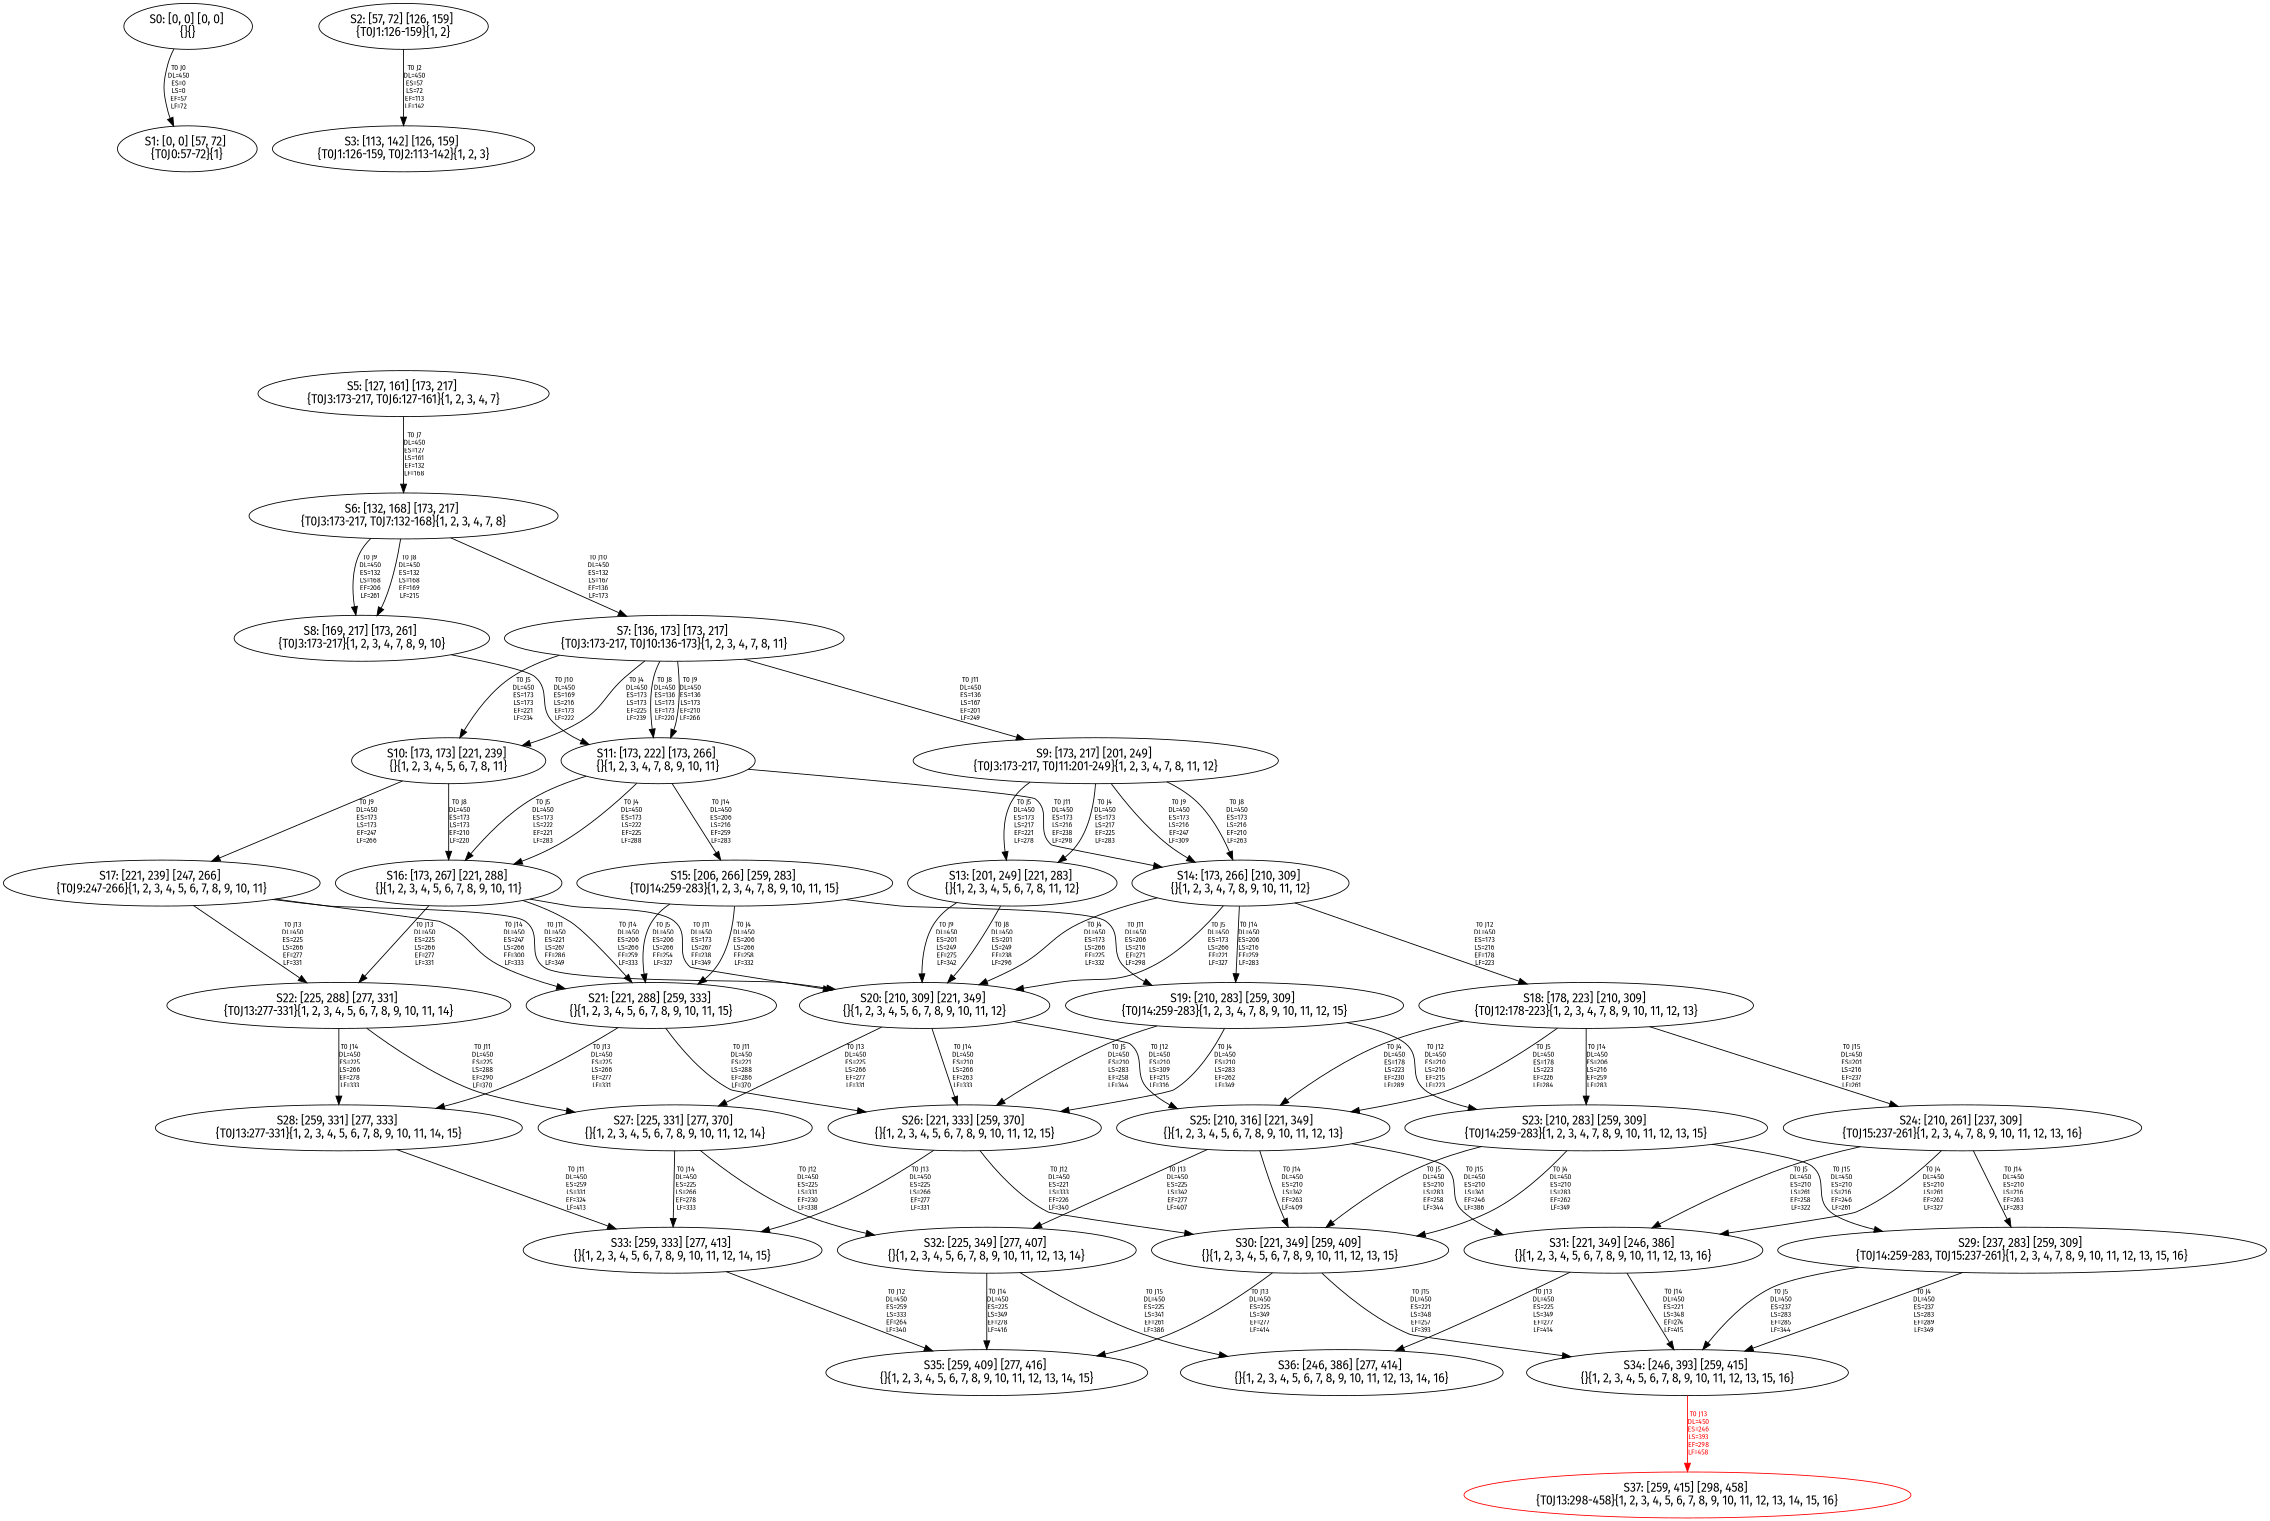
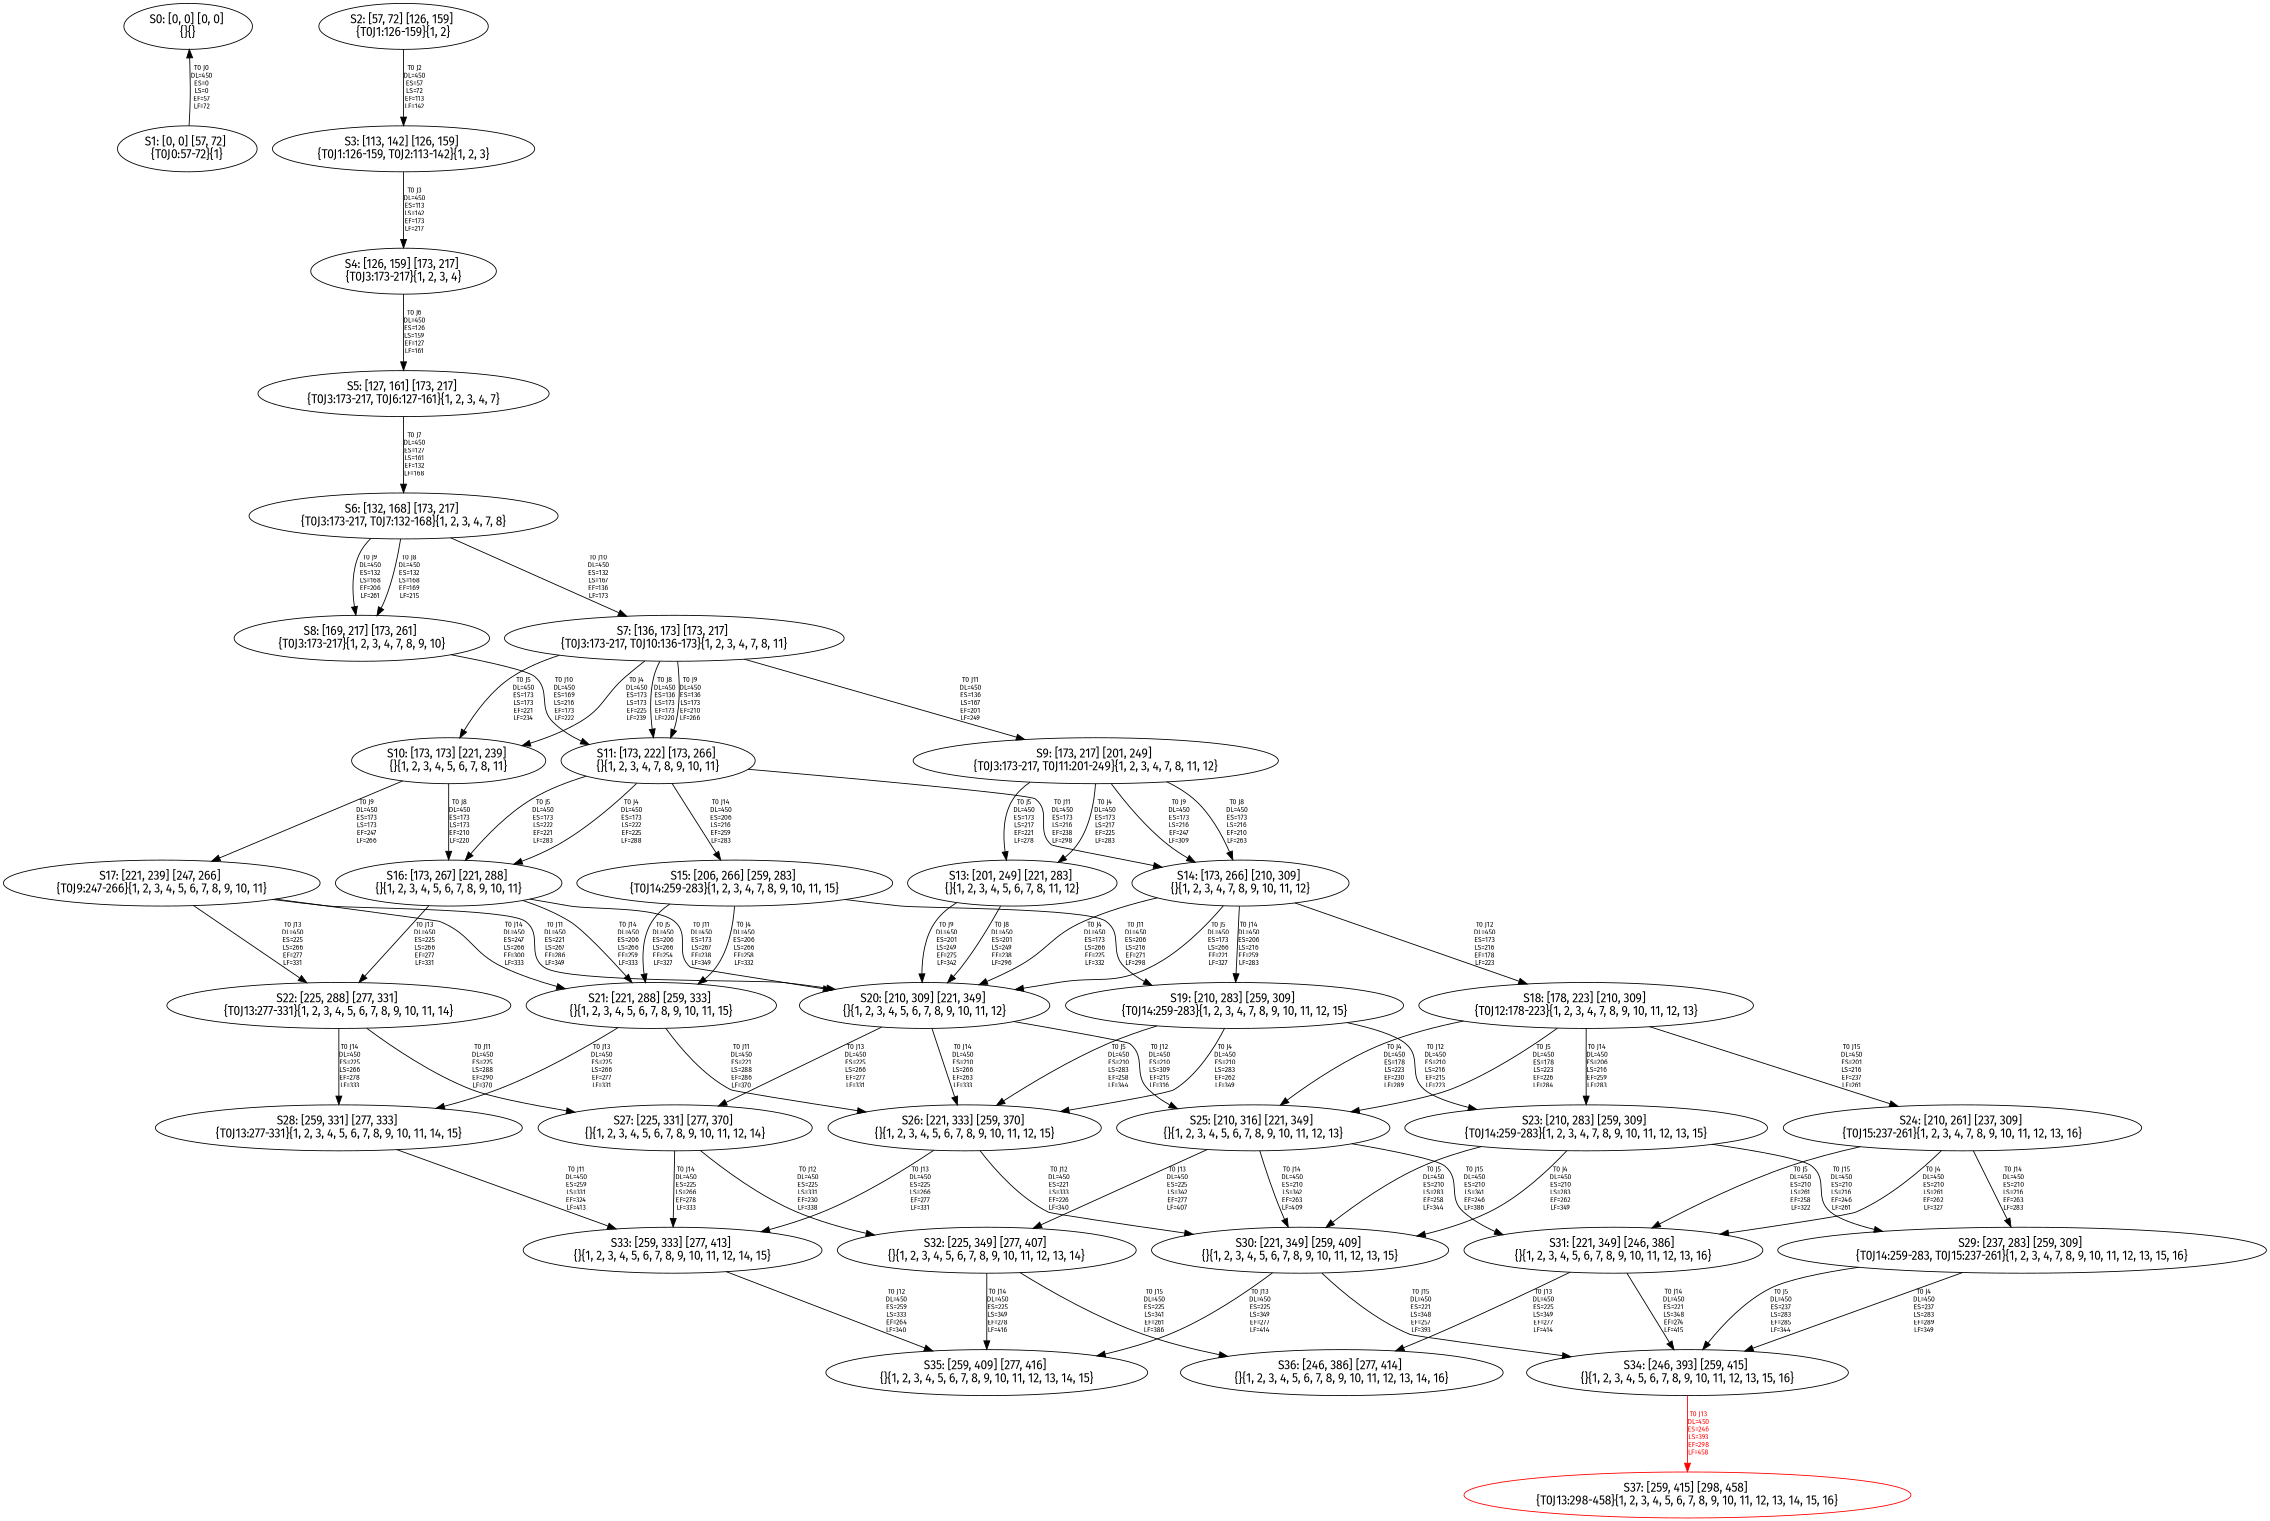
(164, 83) -> (190, 92)
none -> (404, 271)
